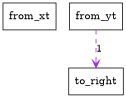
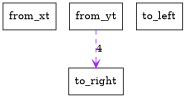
none -> (160, 16)
(100, 49) -> (100, 49)
